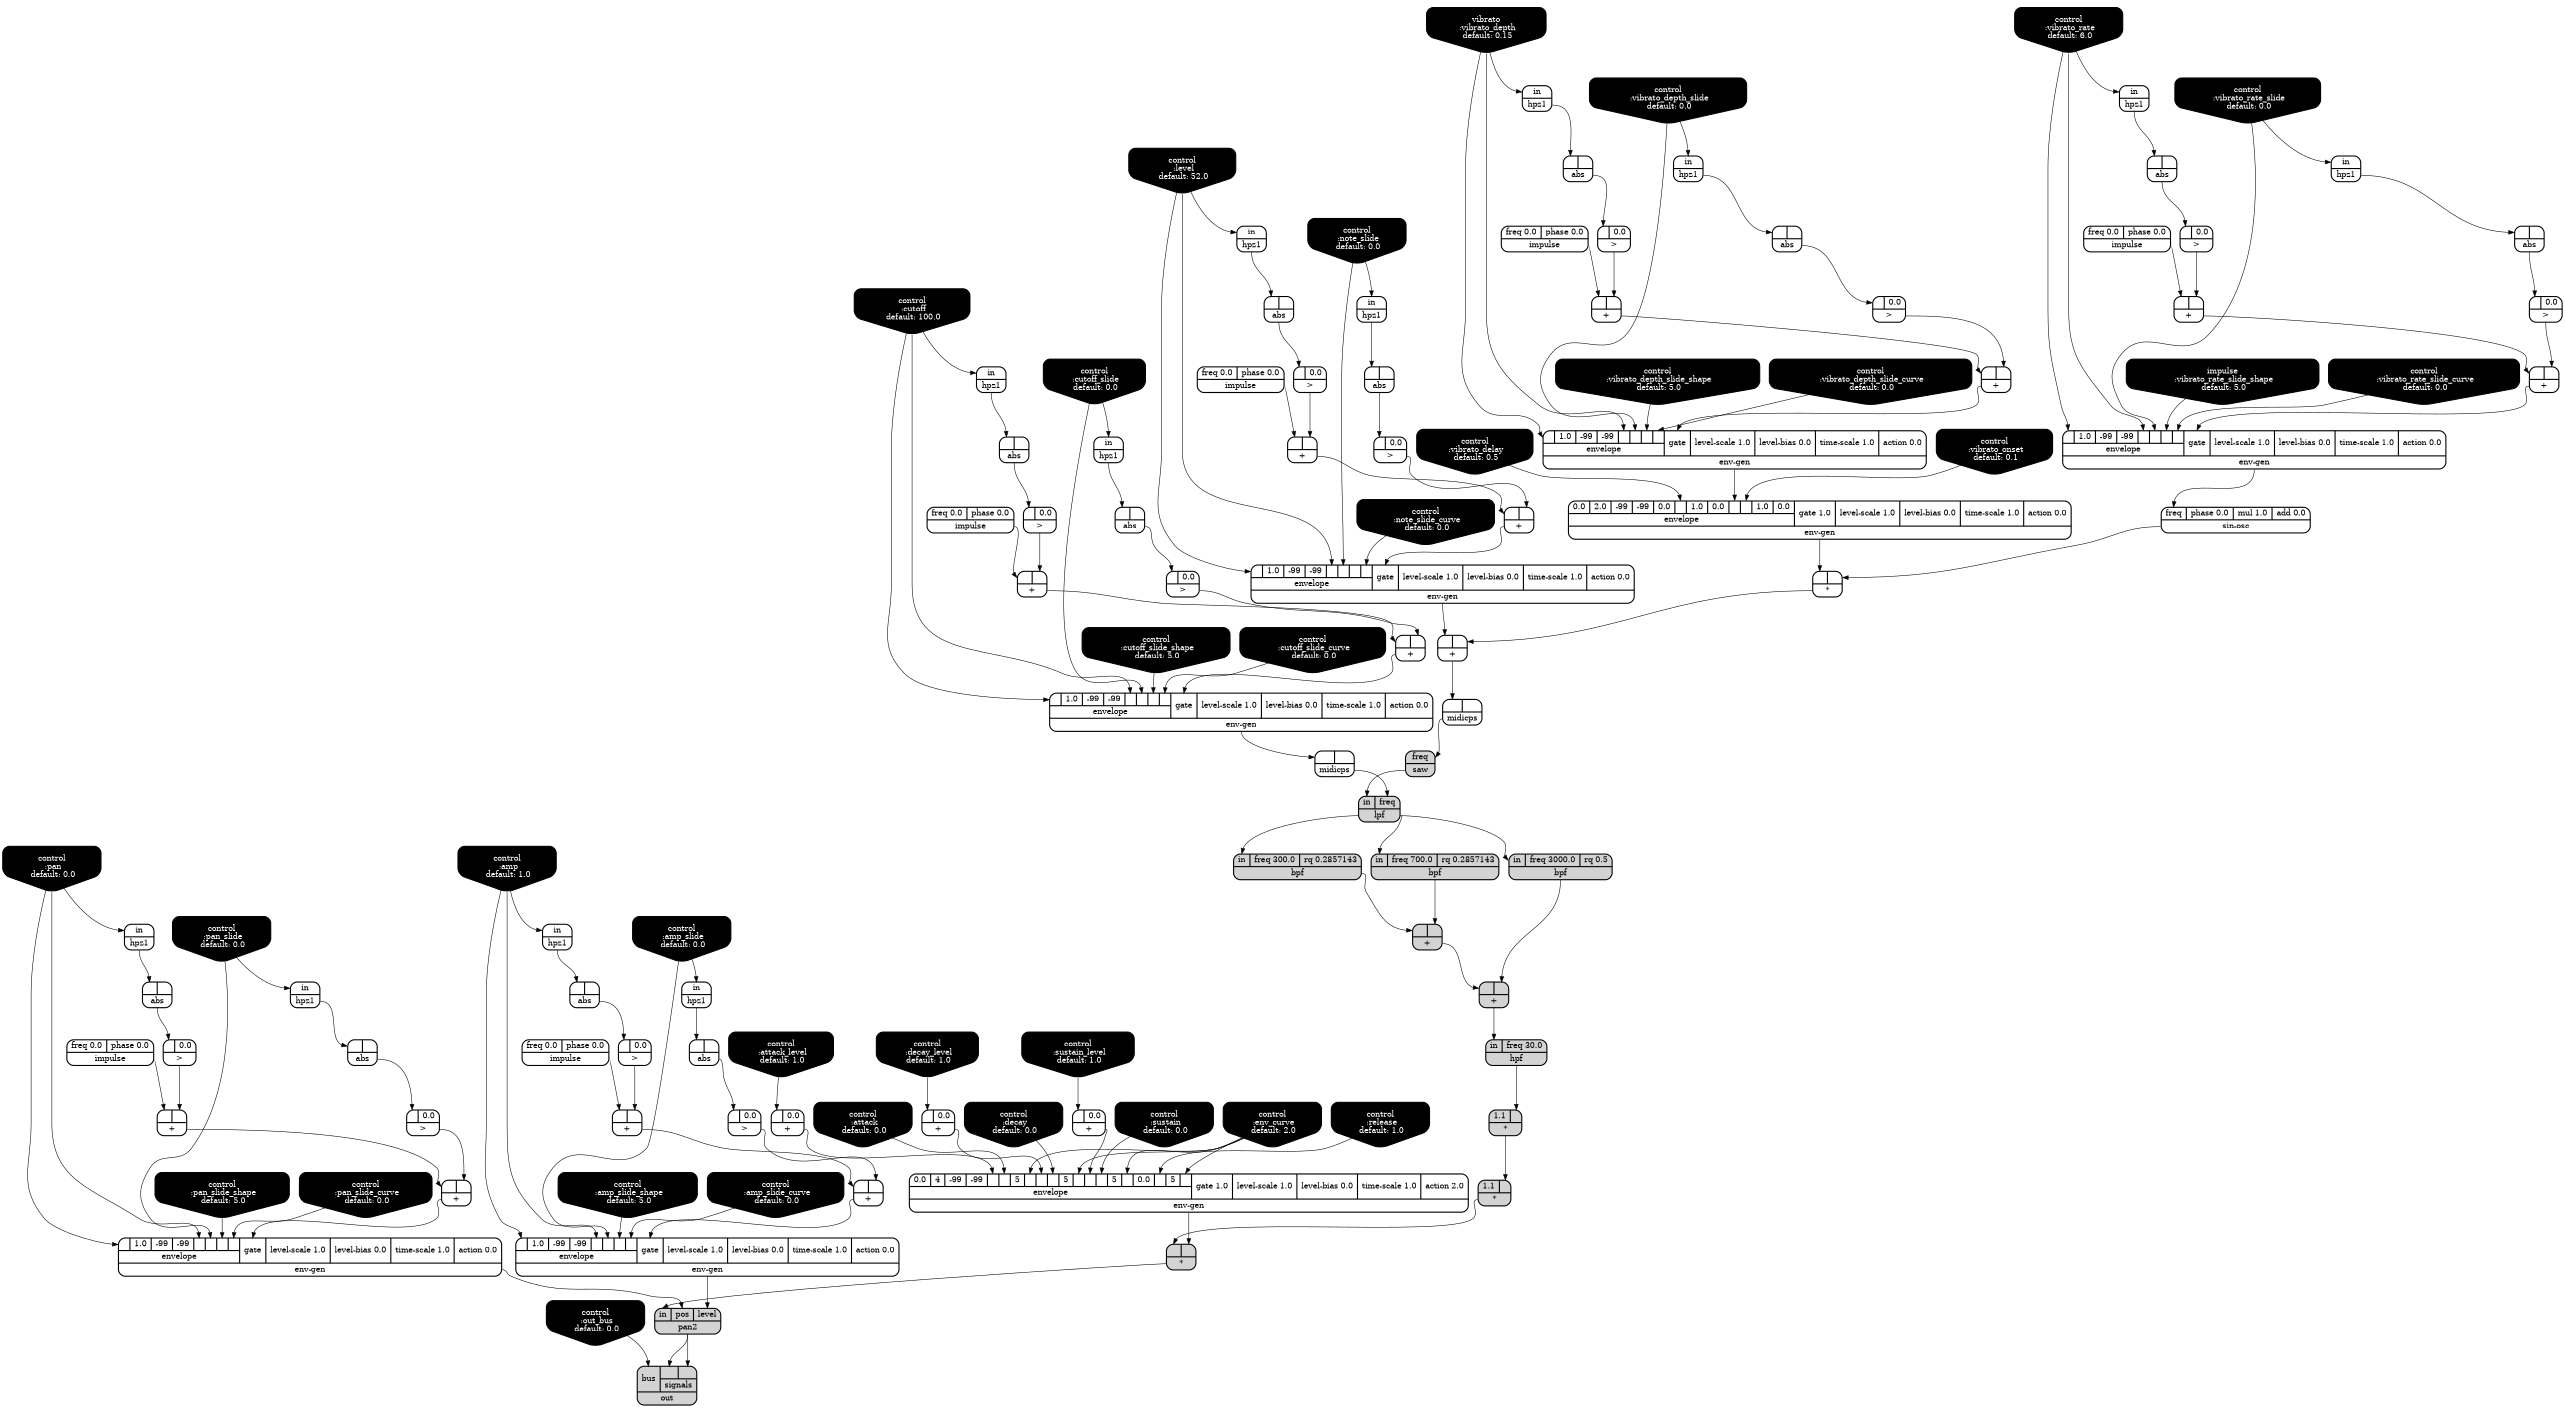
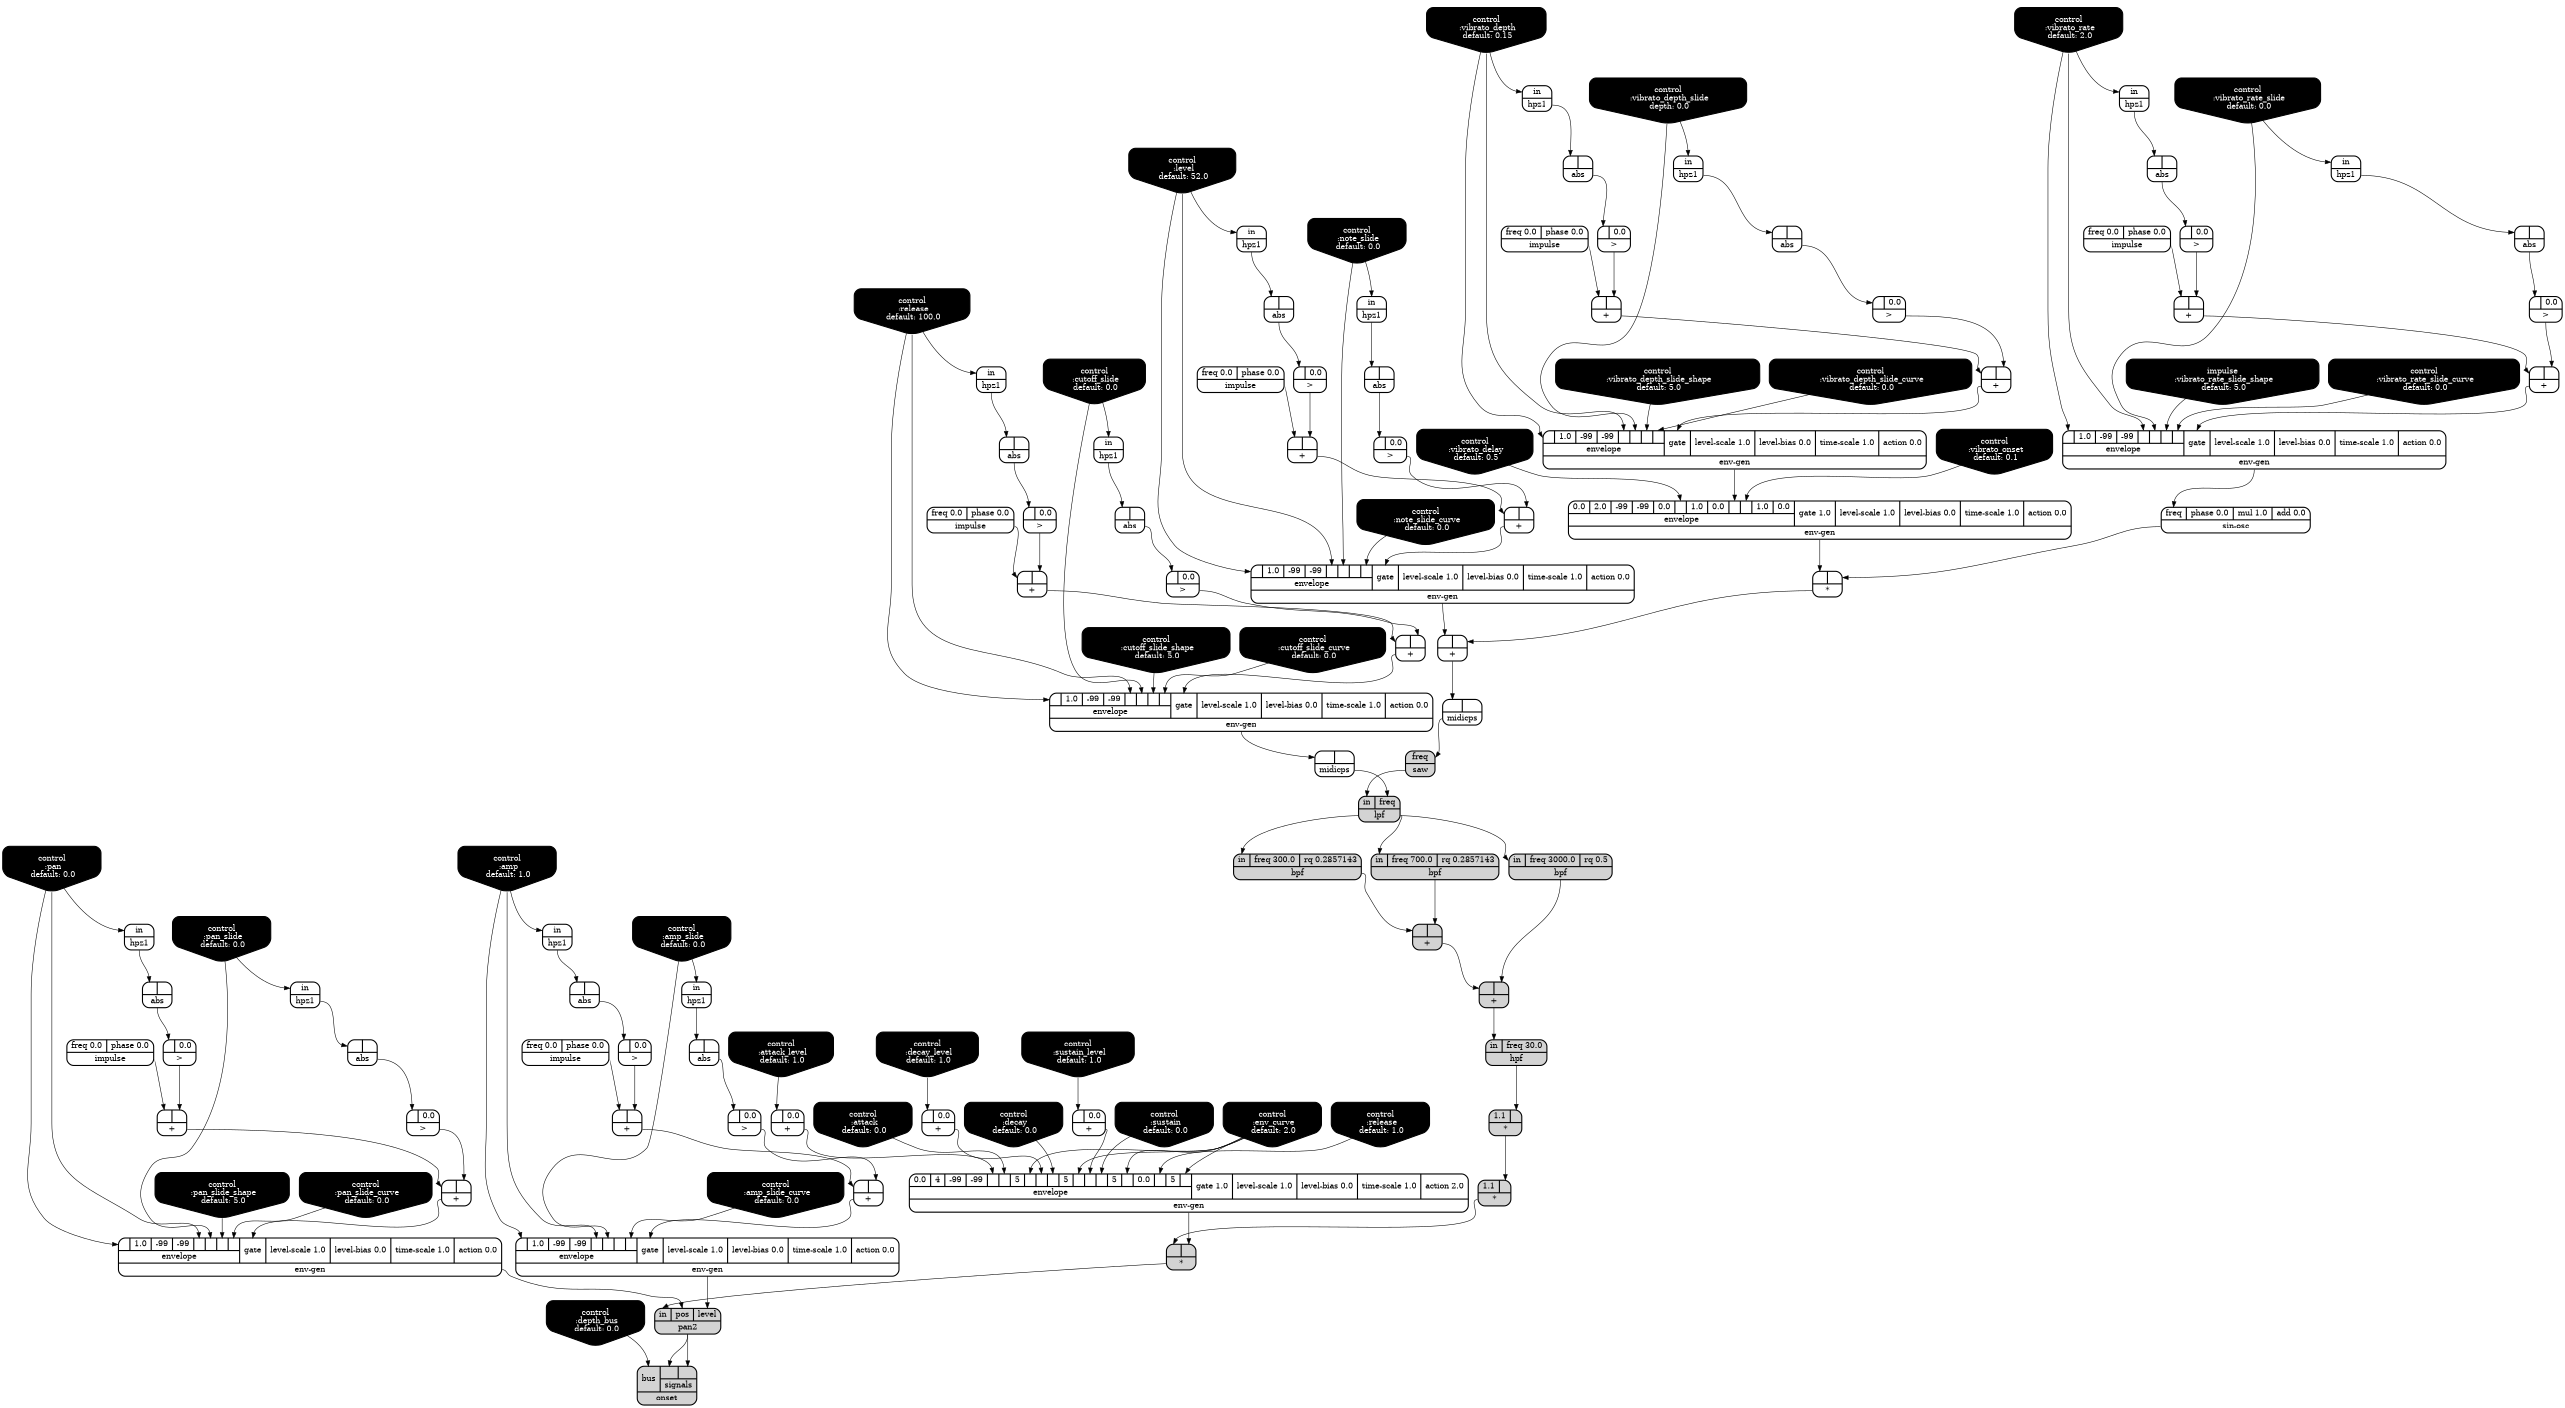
(1486, 28) -> (1486, 28)
(2069, 28) -> (2069, 28)
(1668, 99) -> (1668, 99)
(912, 309) -> (912, 309)
(628, 1193) -> none
(596, 1321) -> (596, 1321)
(667, 1398) -> (667, 1398)
